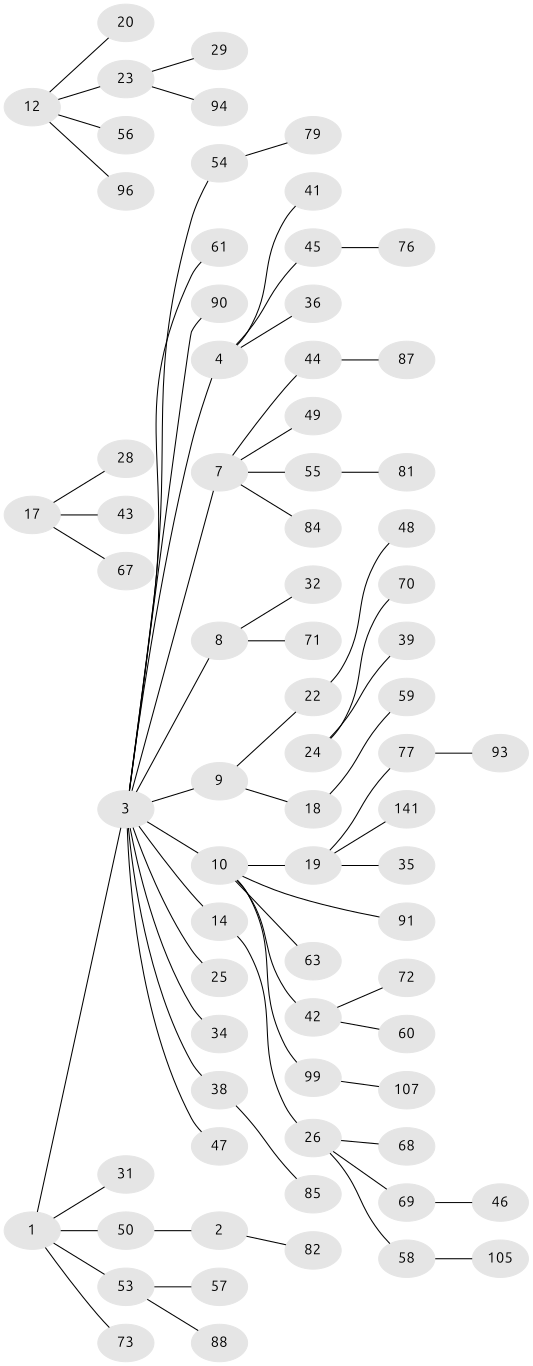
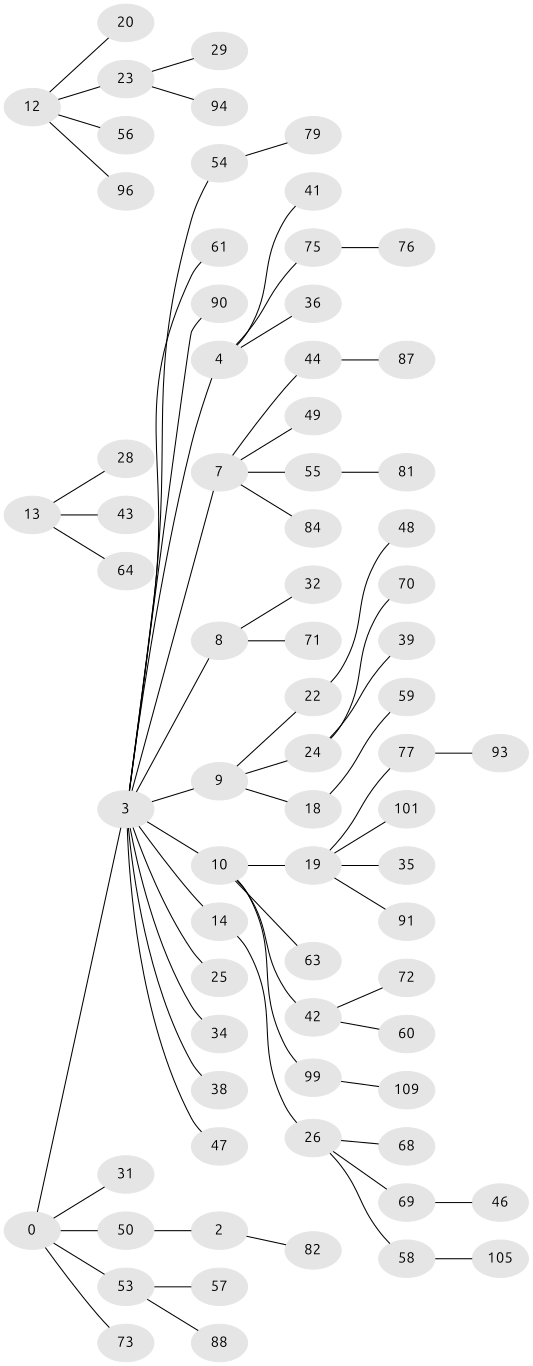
(313, 248) -> (313, 248)
(32, 515) -> (32, 515)
(126, 571) -> (126, 571)
none -> (266, 767)
(407, 809) -> (407, 809)
(310, 901) -> (360, 894)
(407, 1090) -> (407, 1090)
(313, 1194) -> none
(32, 1231) -> (32, 1231)
